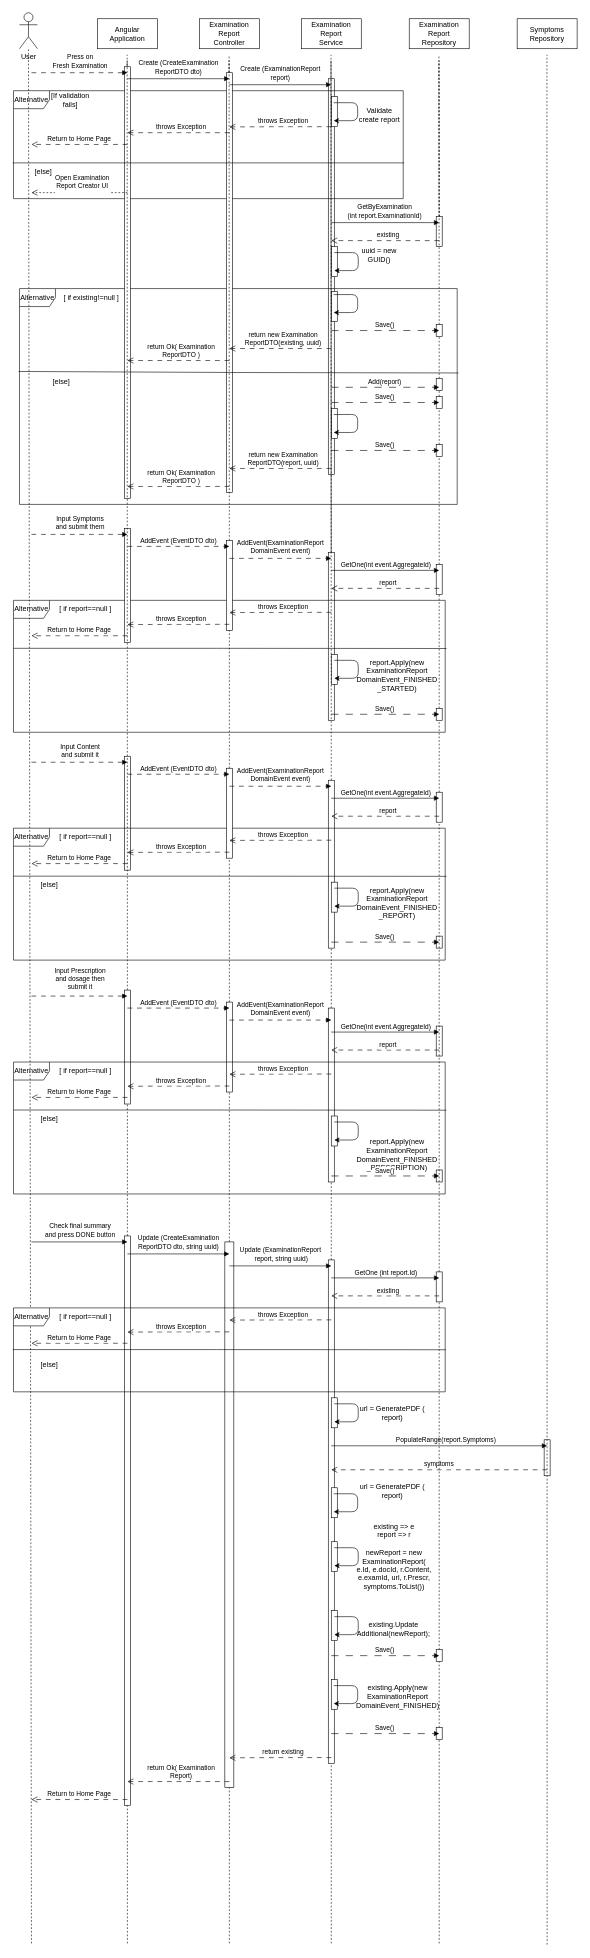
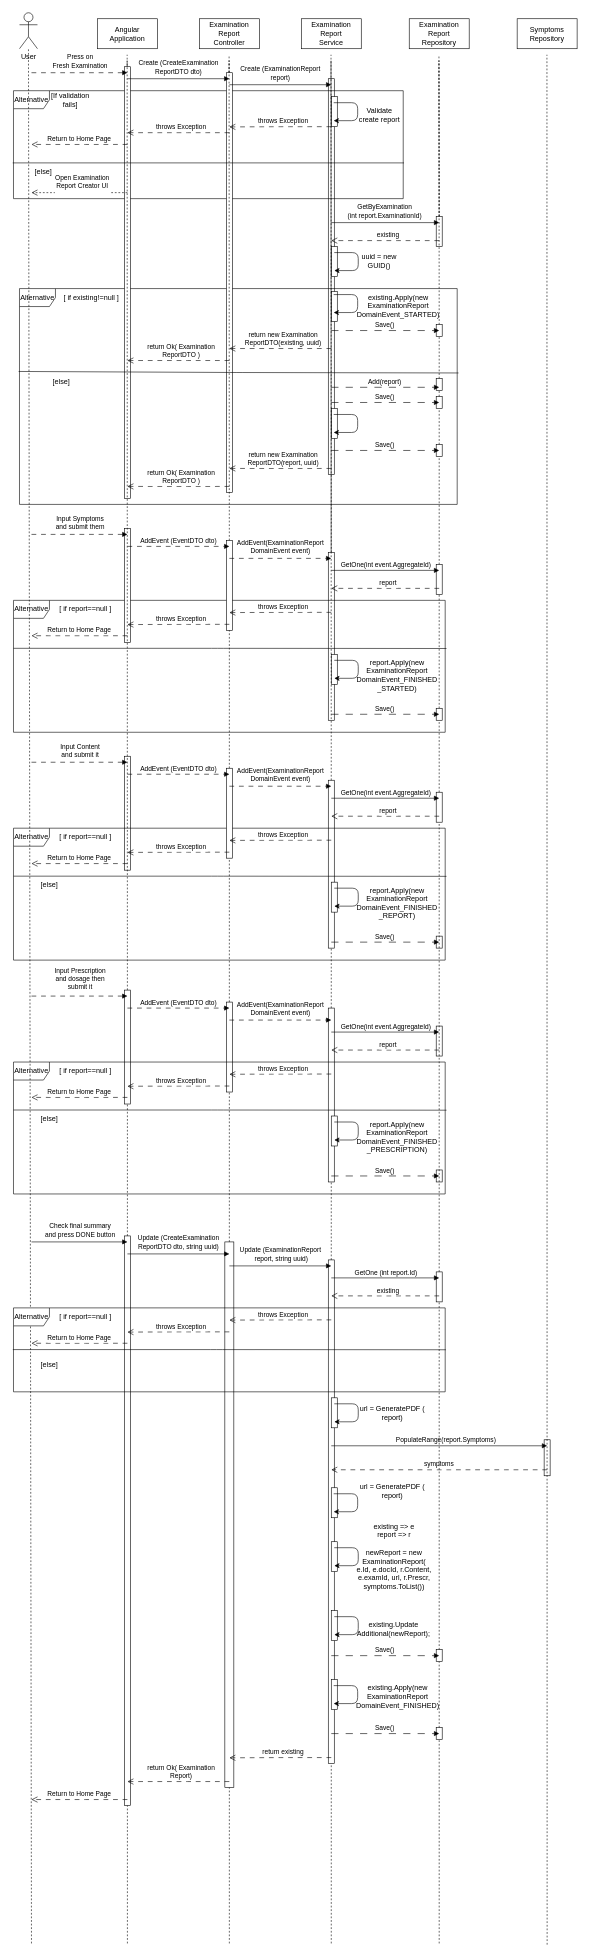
(380, 255) -> (380, 261)
none -> (399, 306)
(398, 1155) -> (398, 1137)
